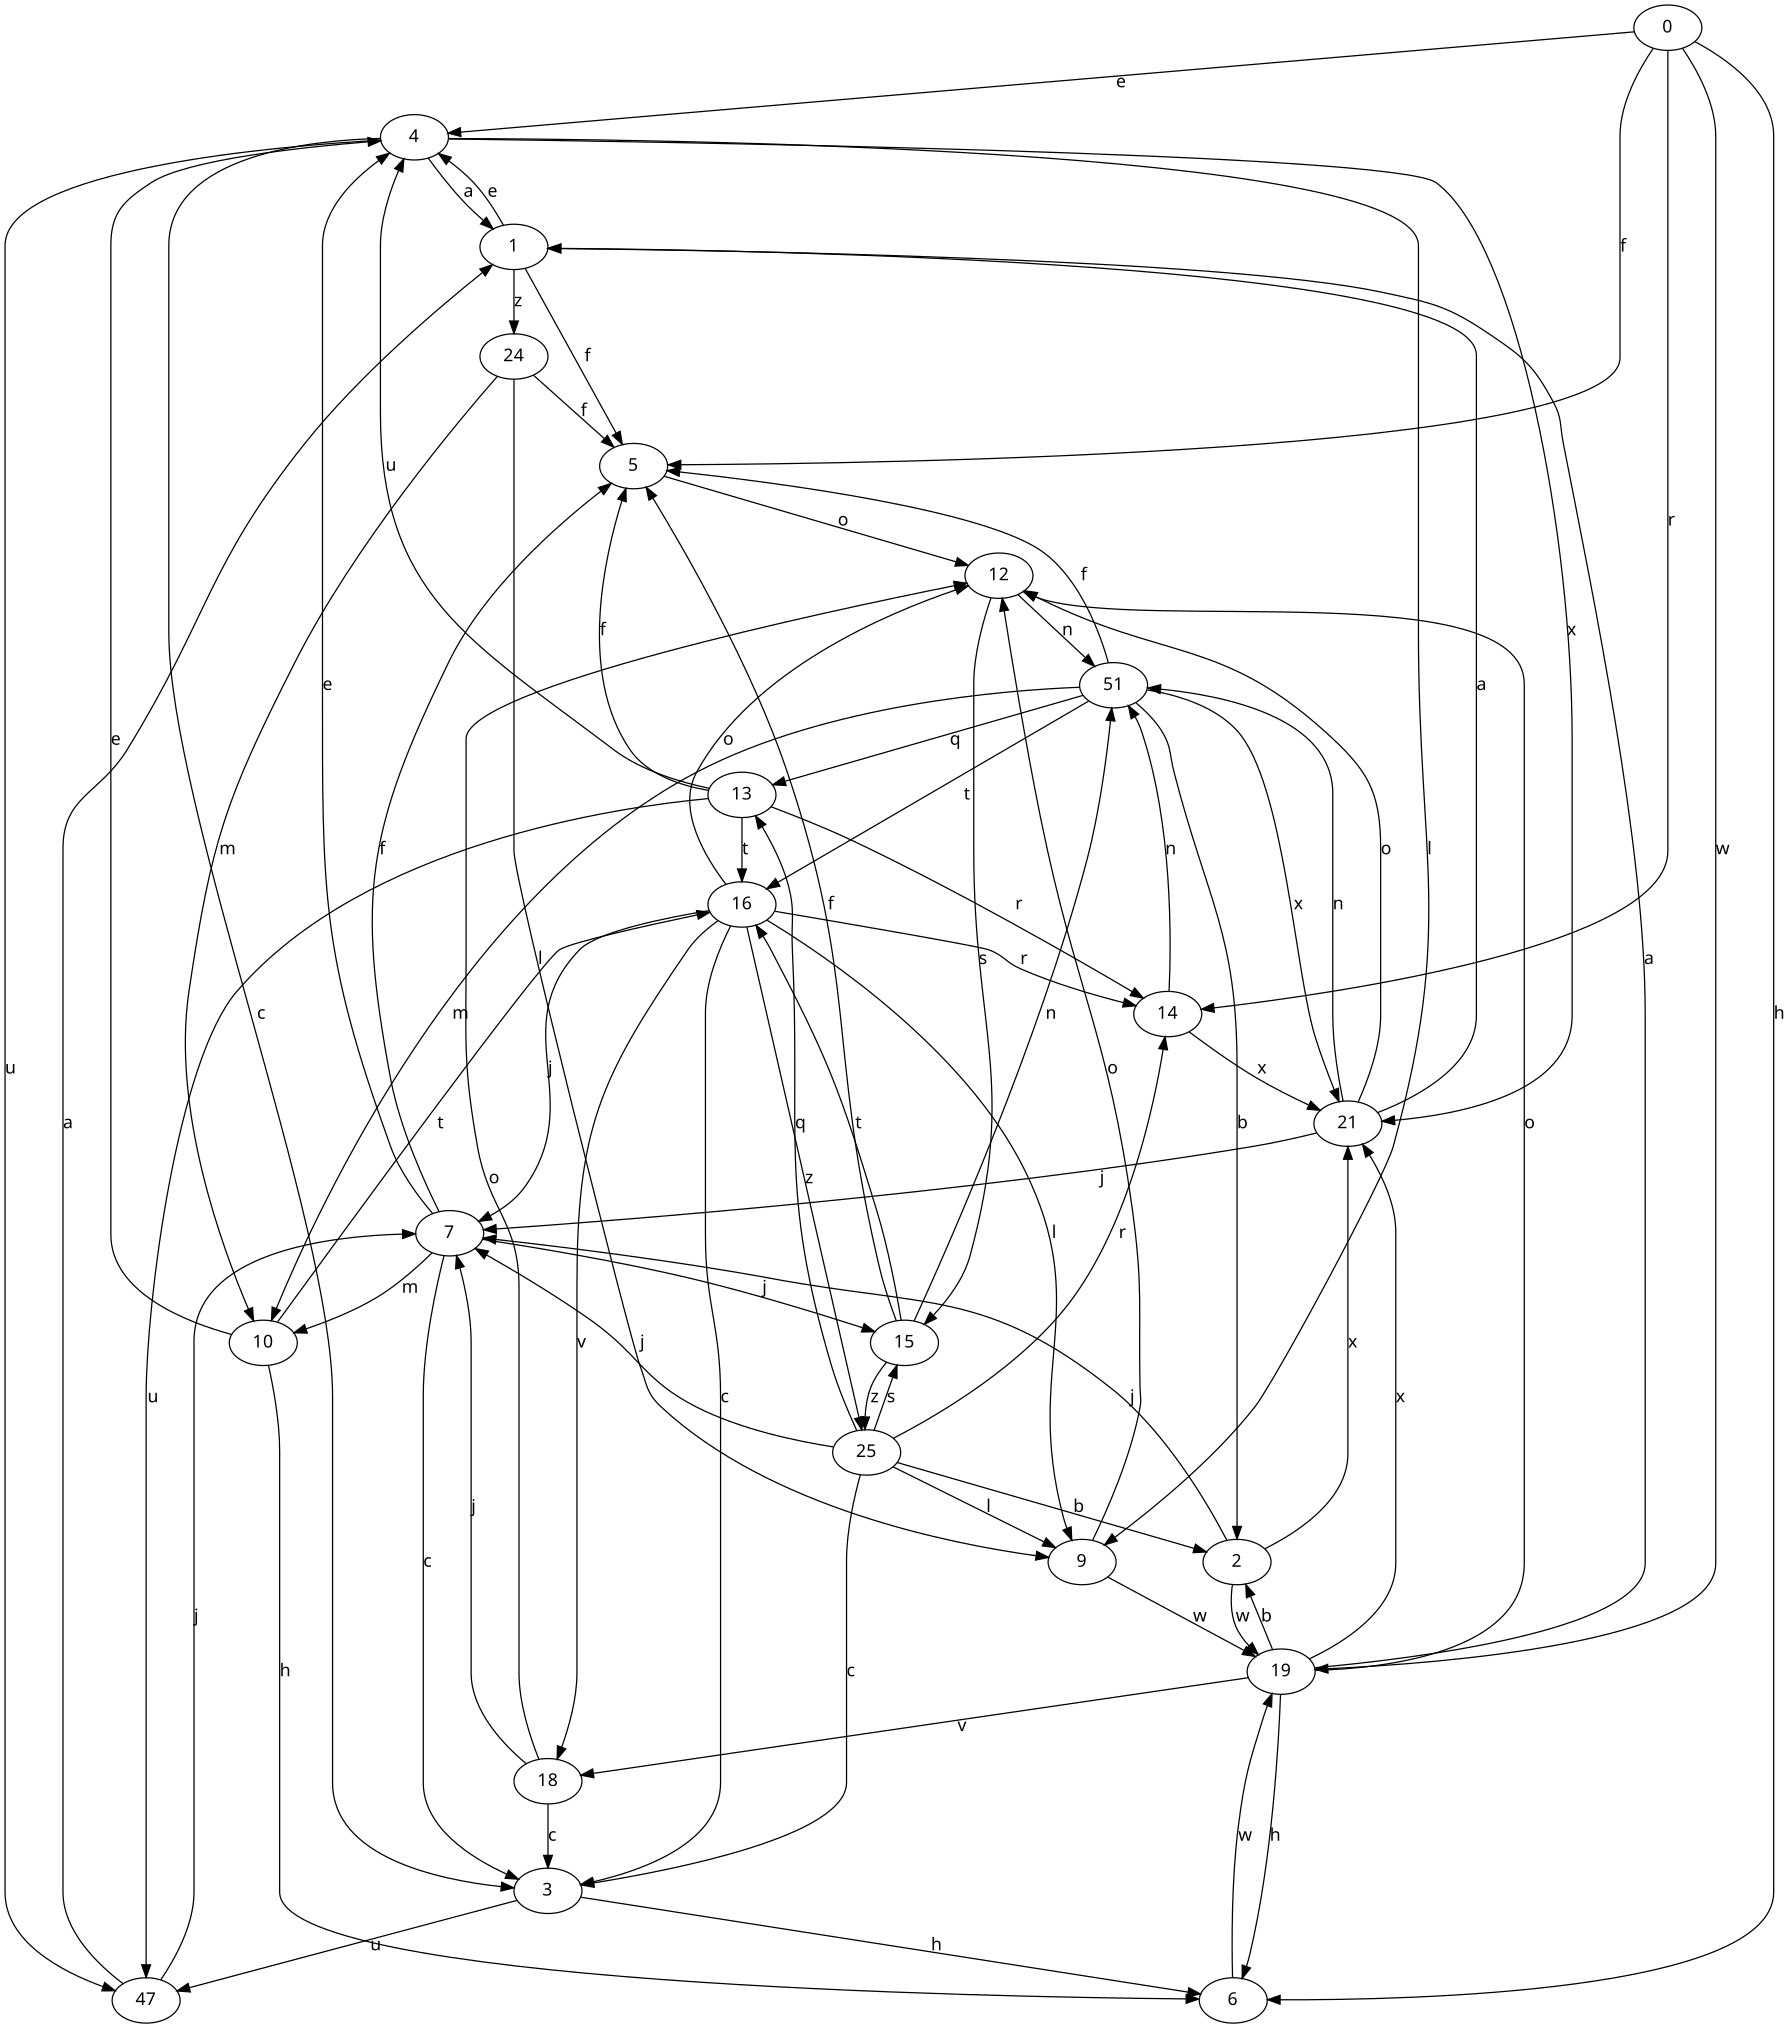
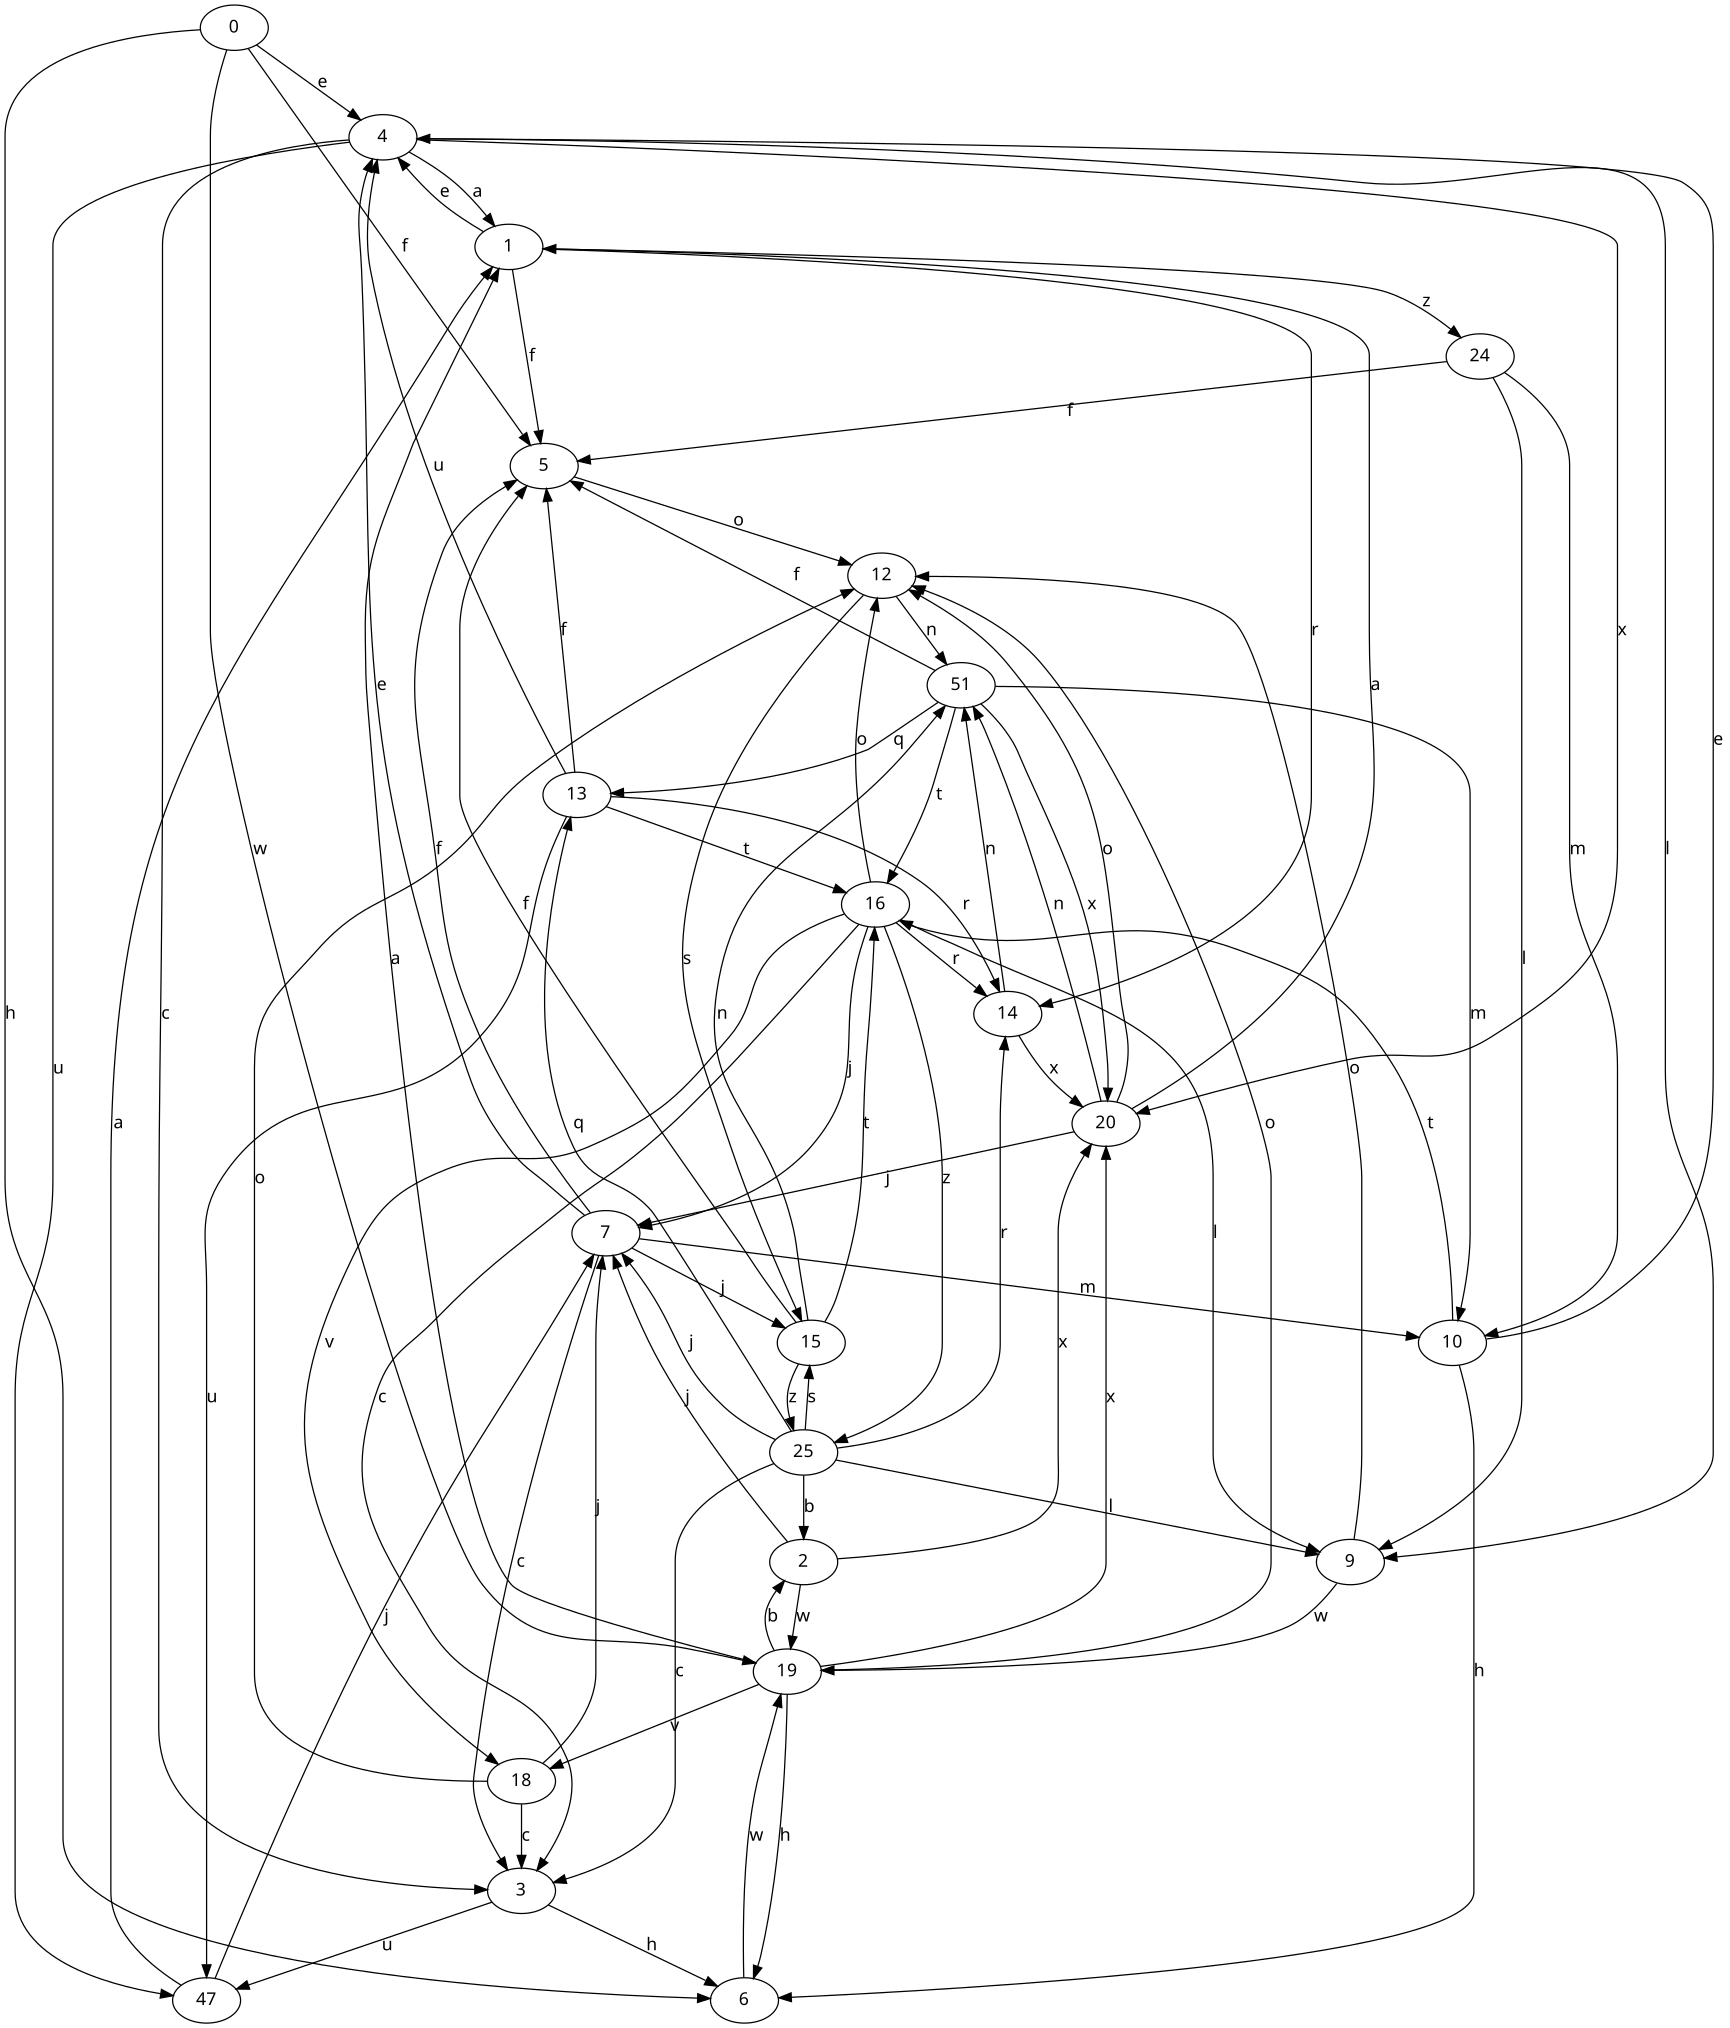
(1668, 700) -> (1311, 360)
(1237, 1104) -> none
(1348, 1124) -> (1106, 1124)
